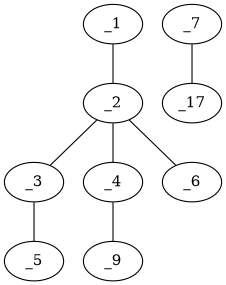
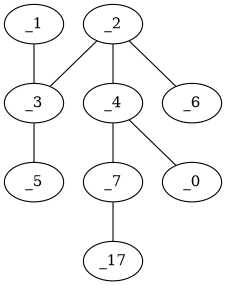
(113, 64) -> (34, 64)
none -> (113, 143)
(113, 261) -> (192, 182)
